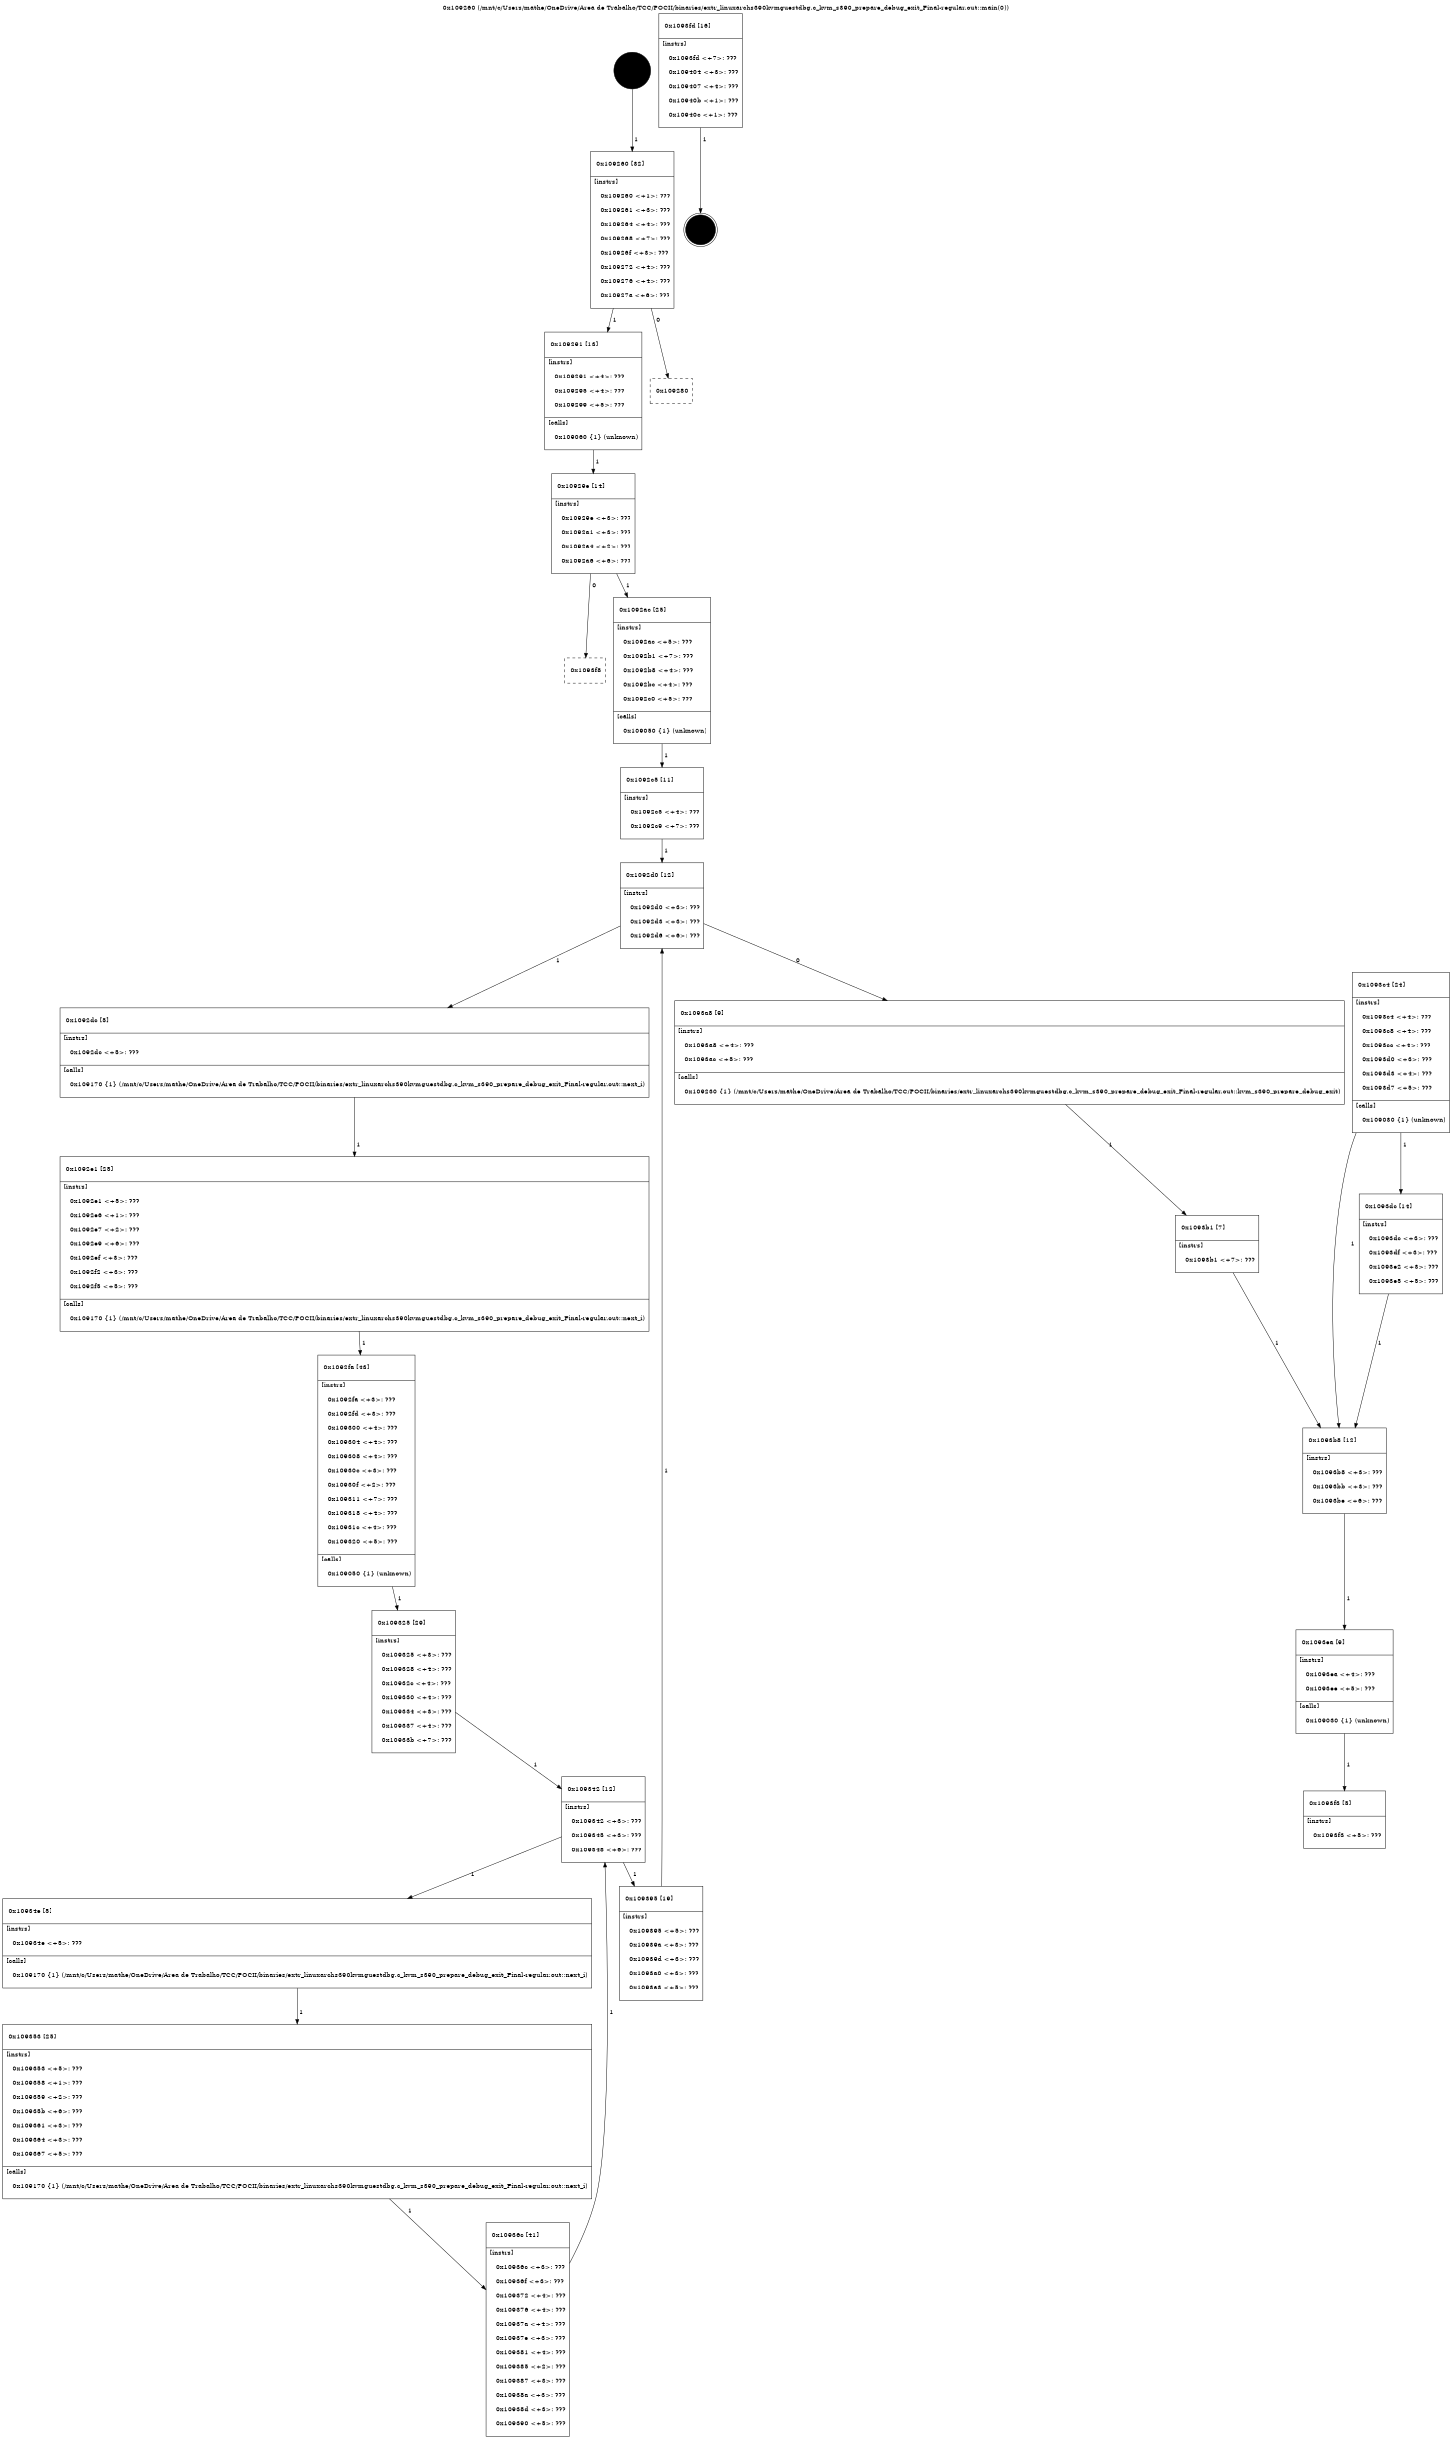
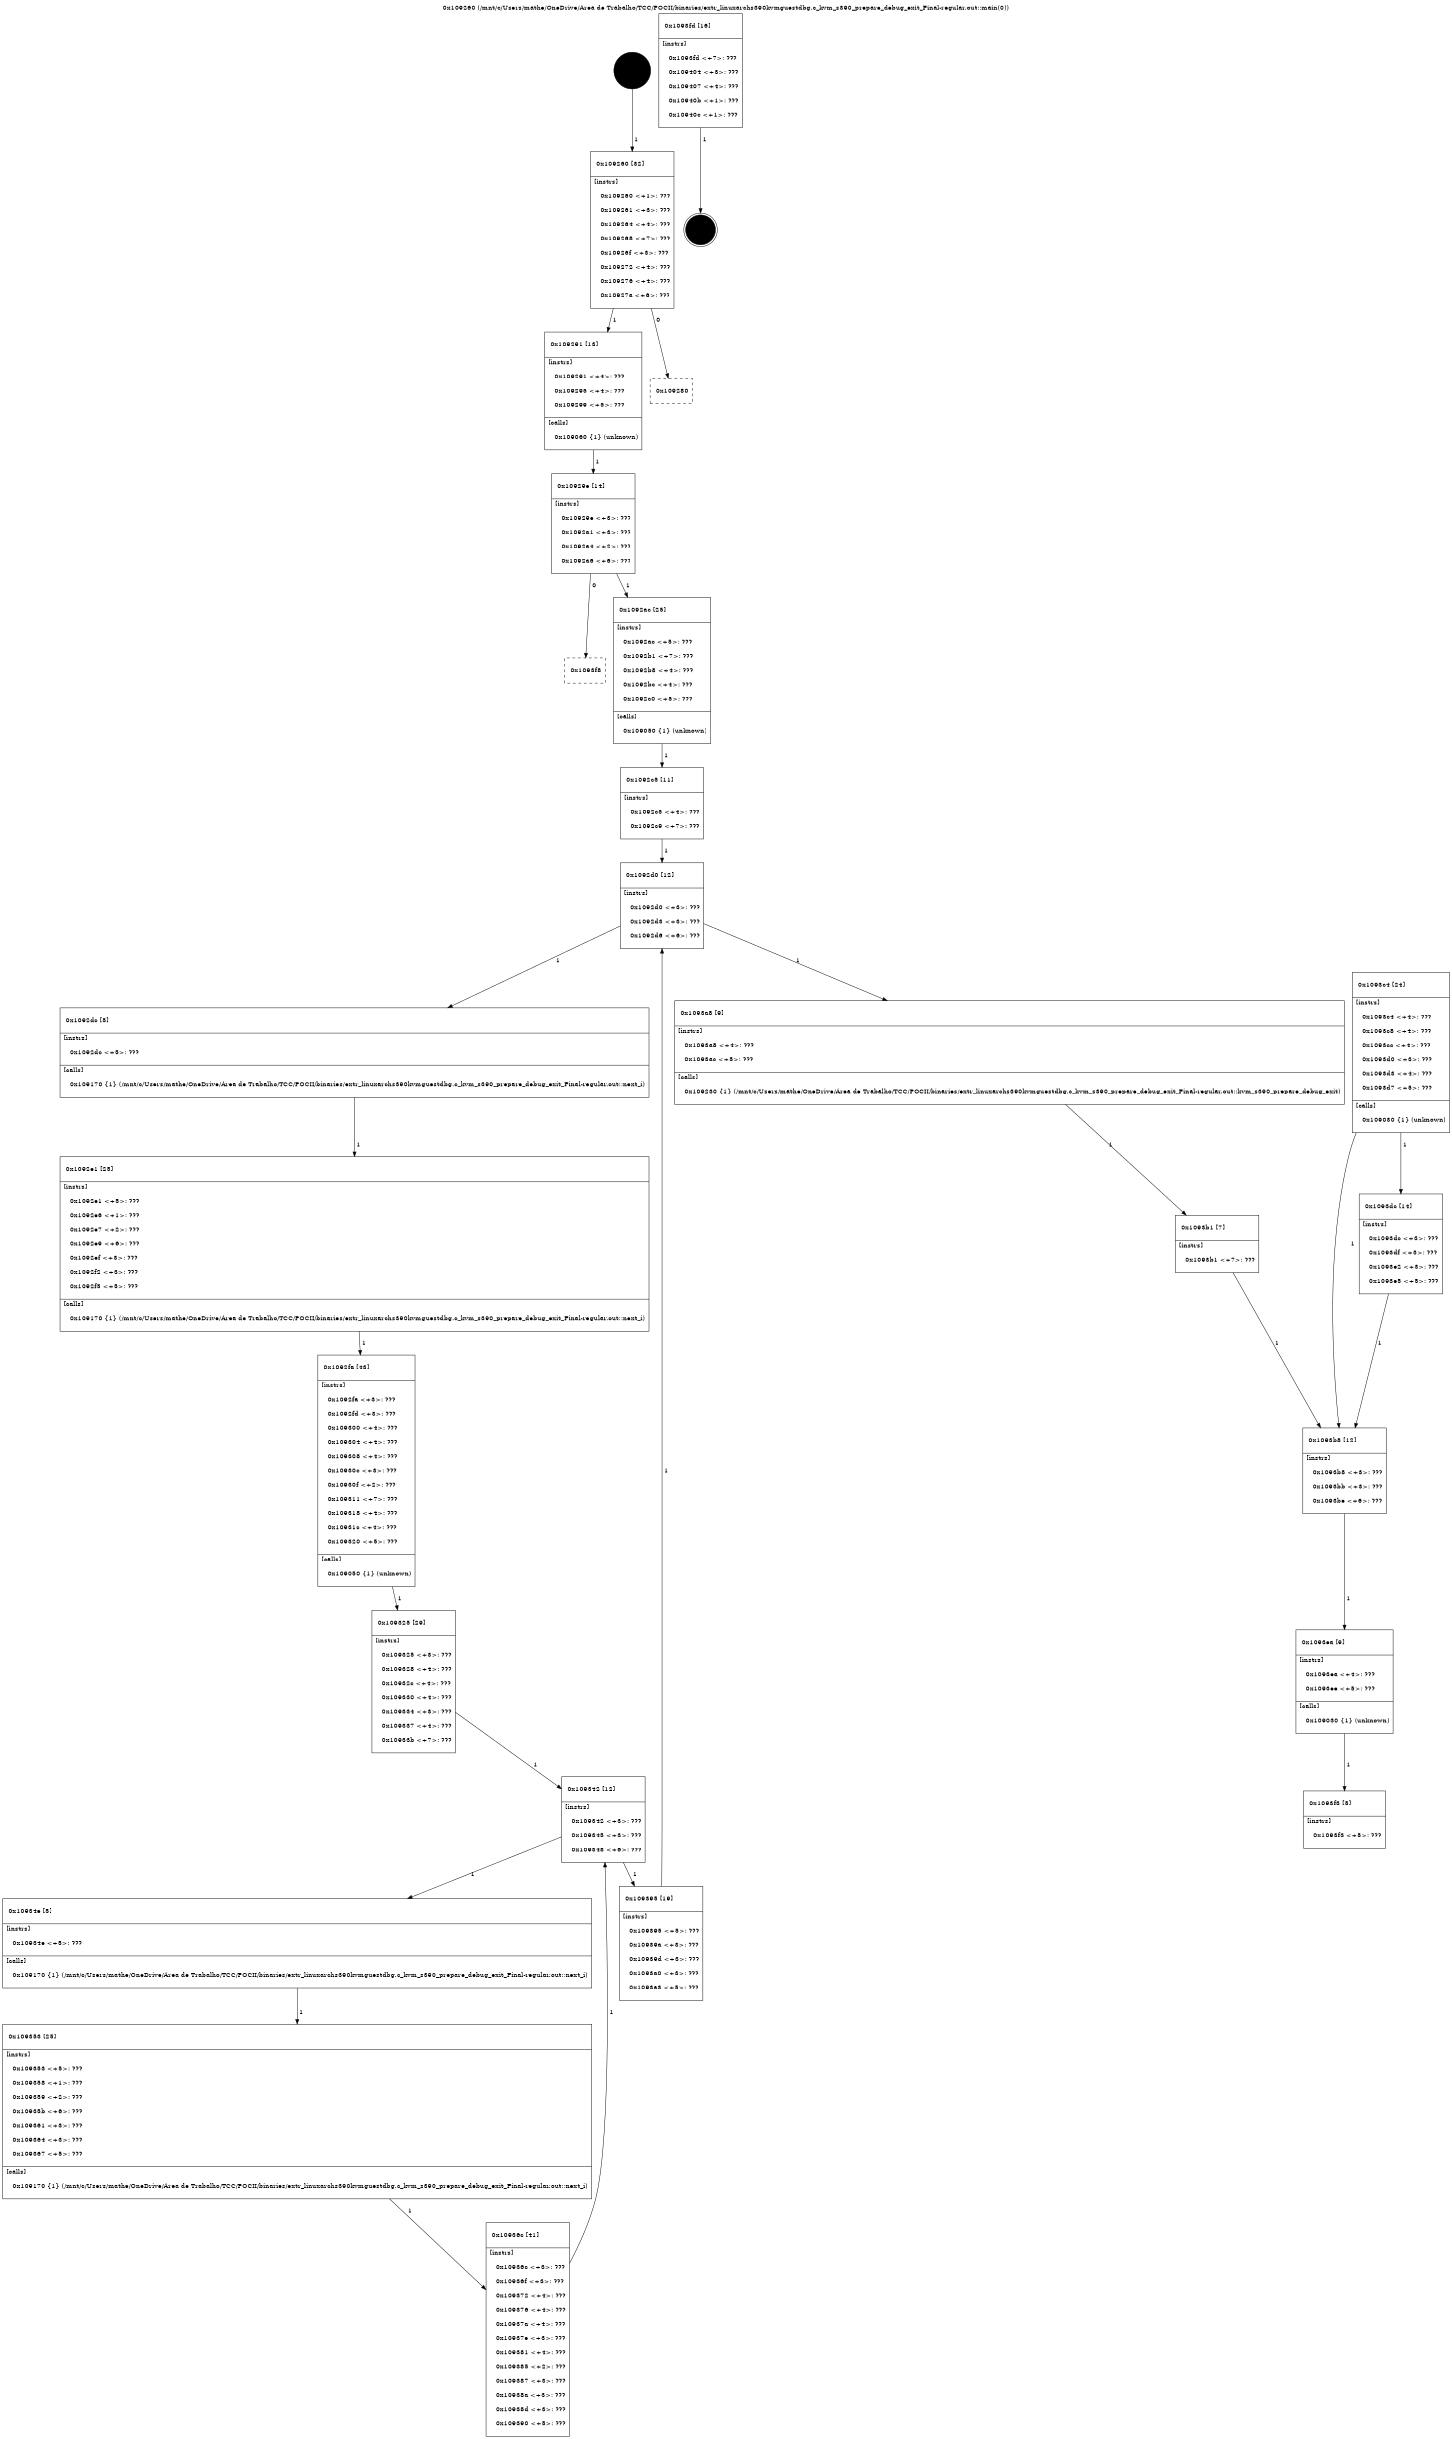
(797, 960) -> (797, 960)
